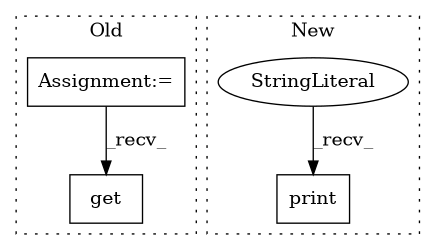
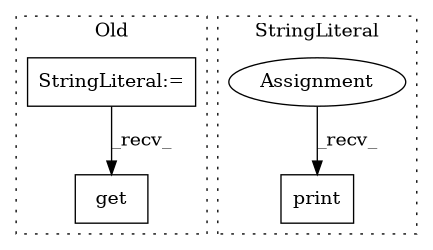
(313, 32) -> (317, 32)
(106, 82) -> (112, 82)
(313, 82) -> (317, 82)
